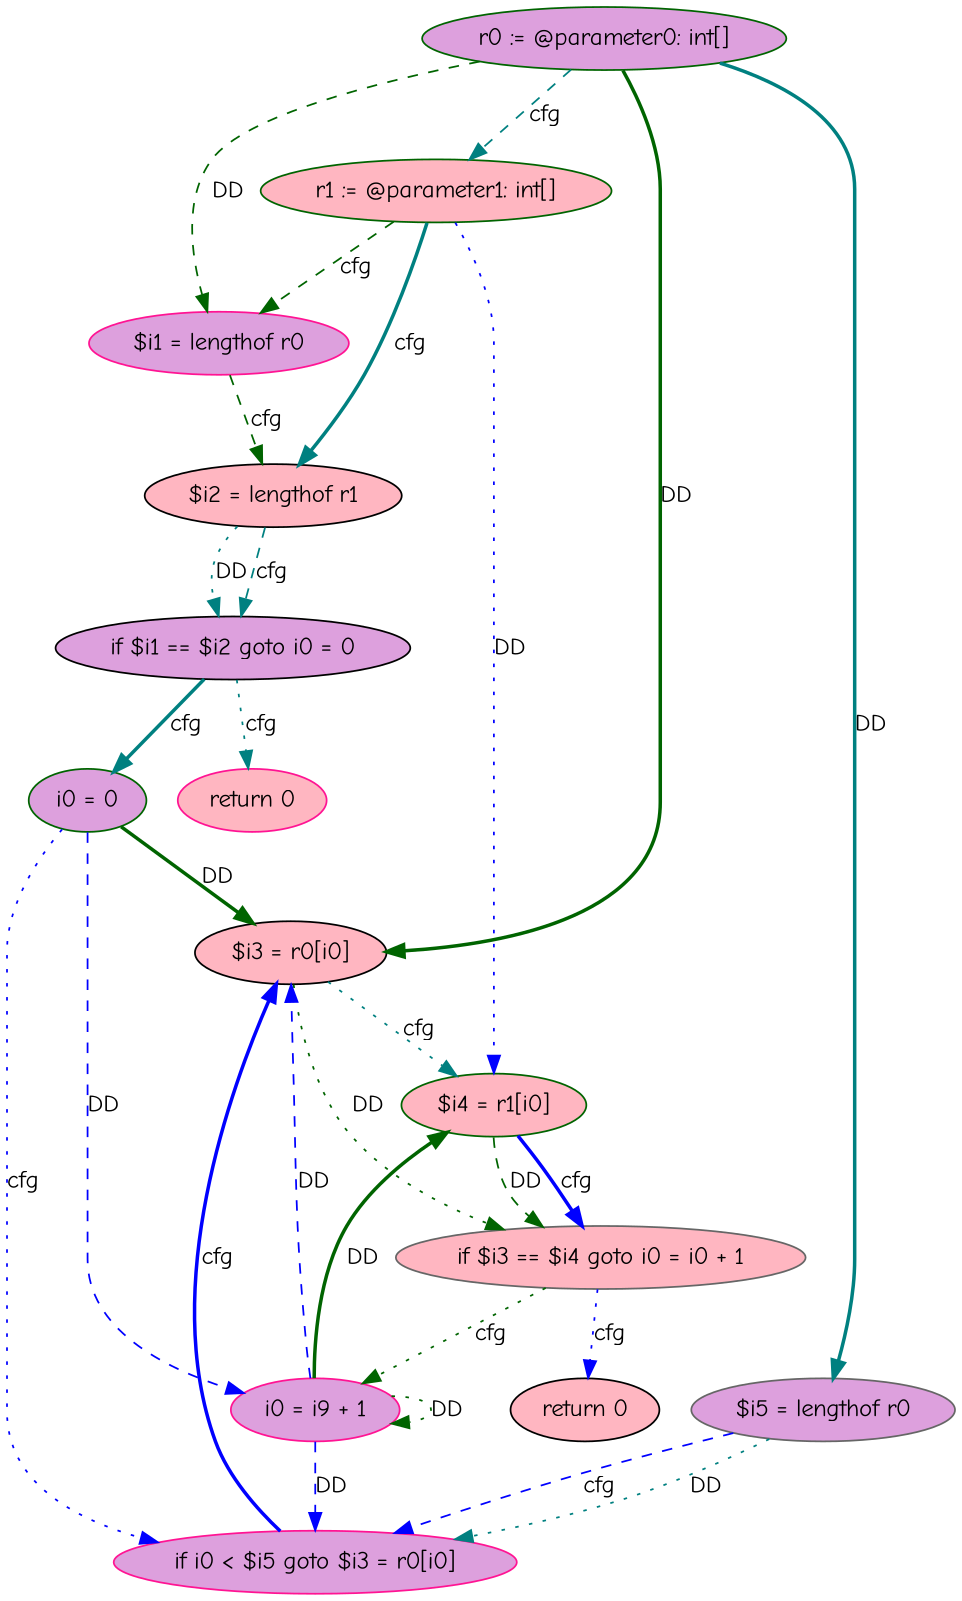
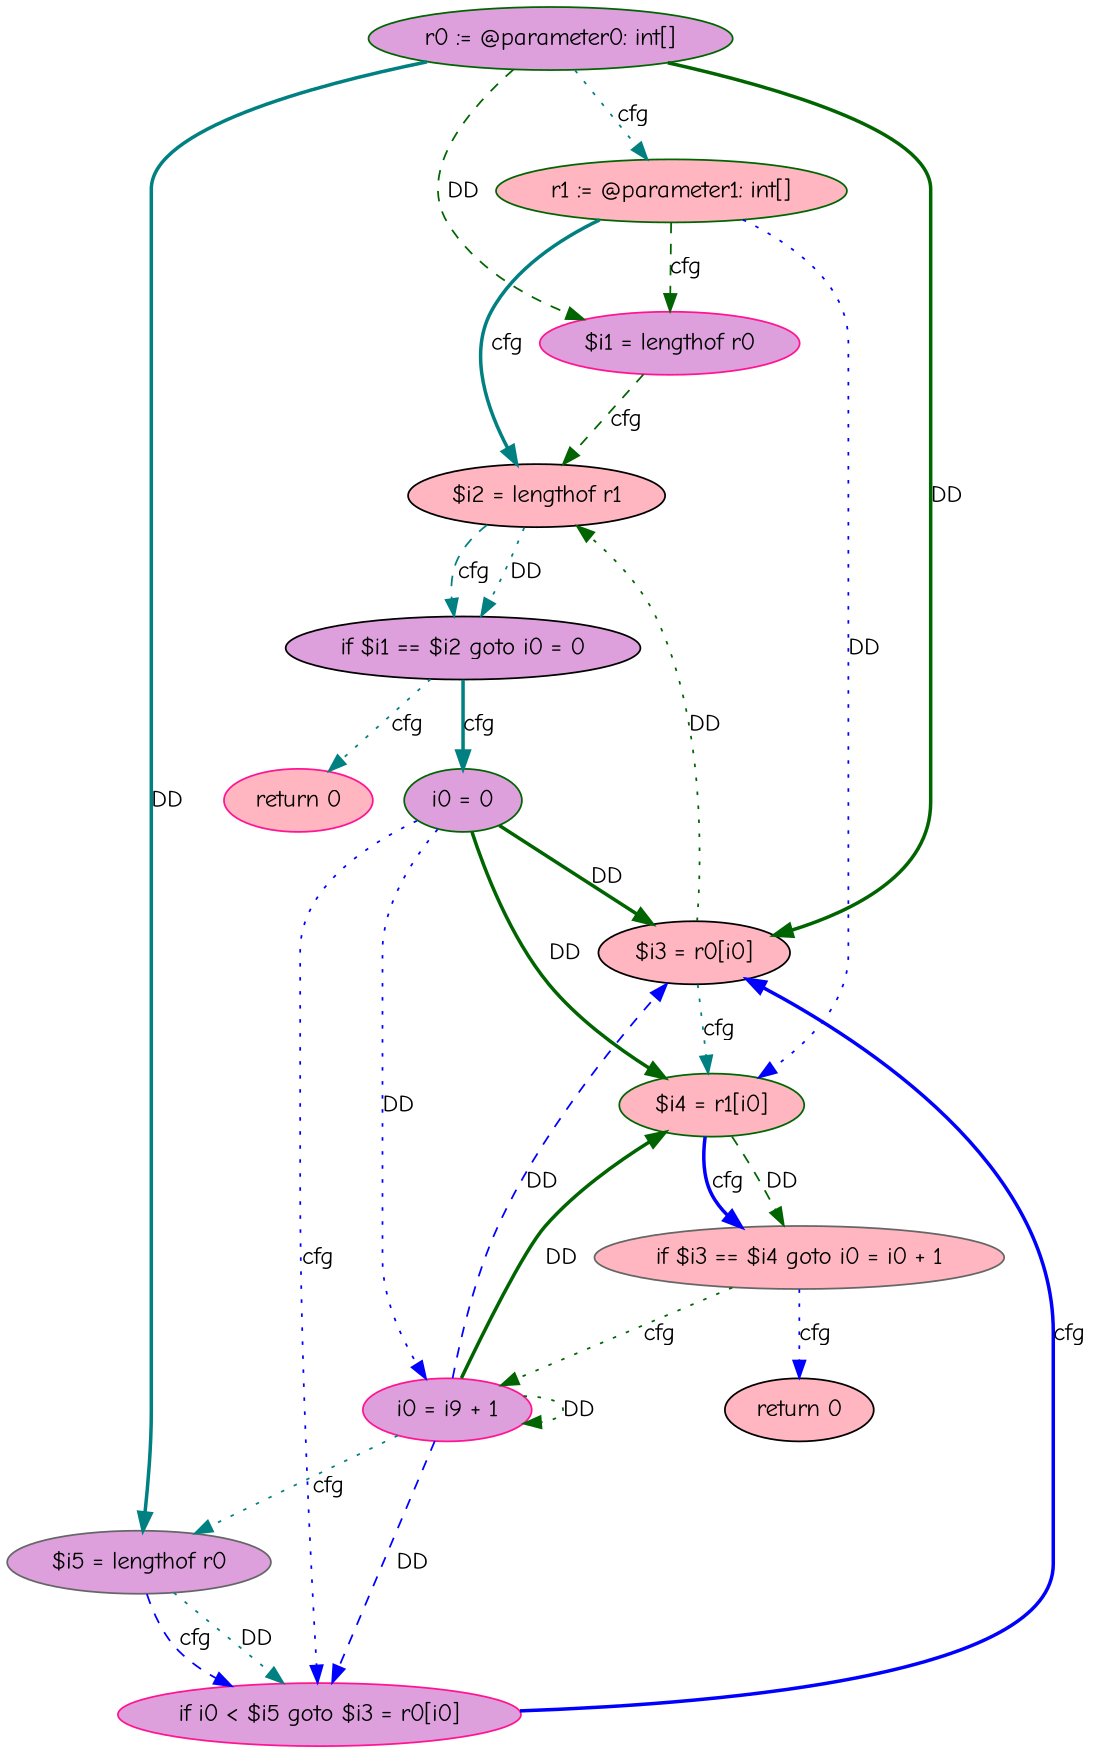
(527, 109) -> (606, 108)
none -> (537, 968)
(351, 1135) -> (687, 715)
(88, 1147) -> (382, 1092)
none -> (295, 1485)
